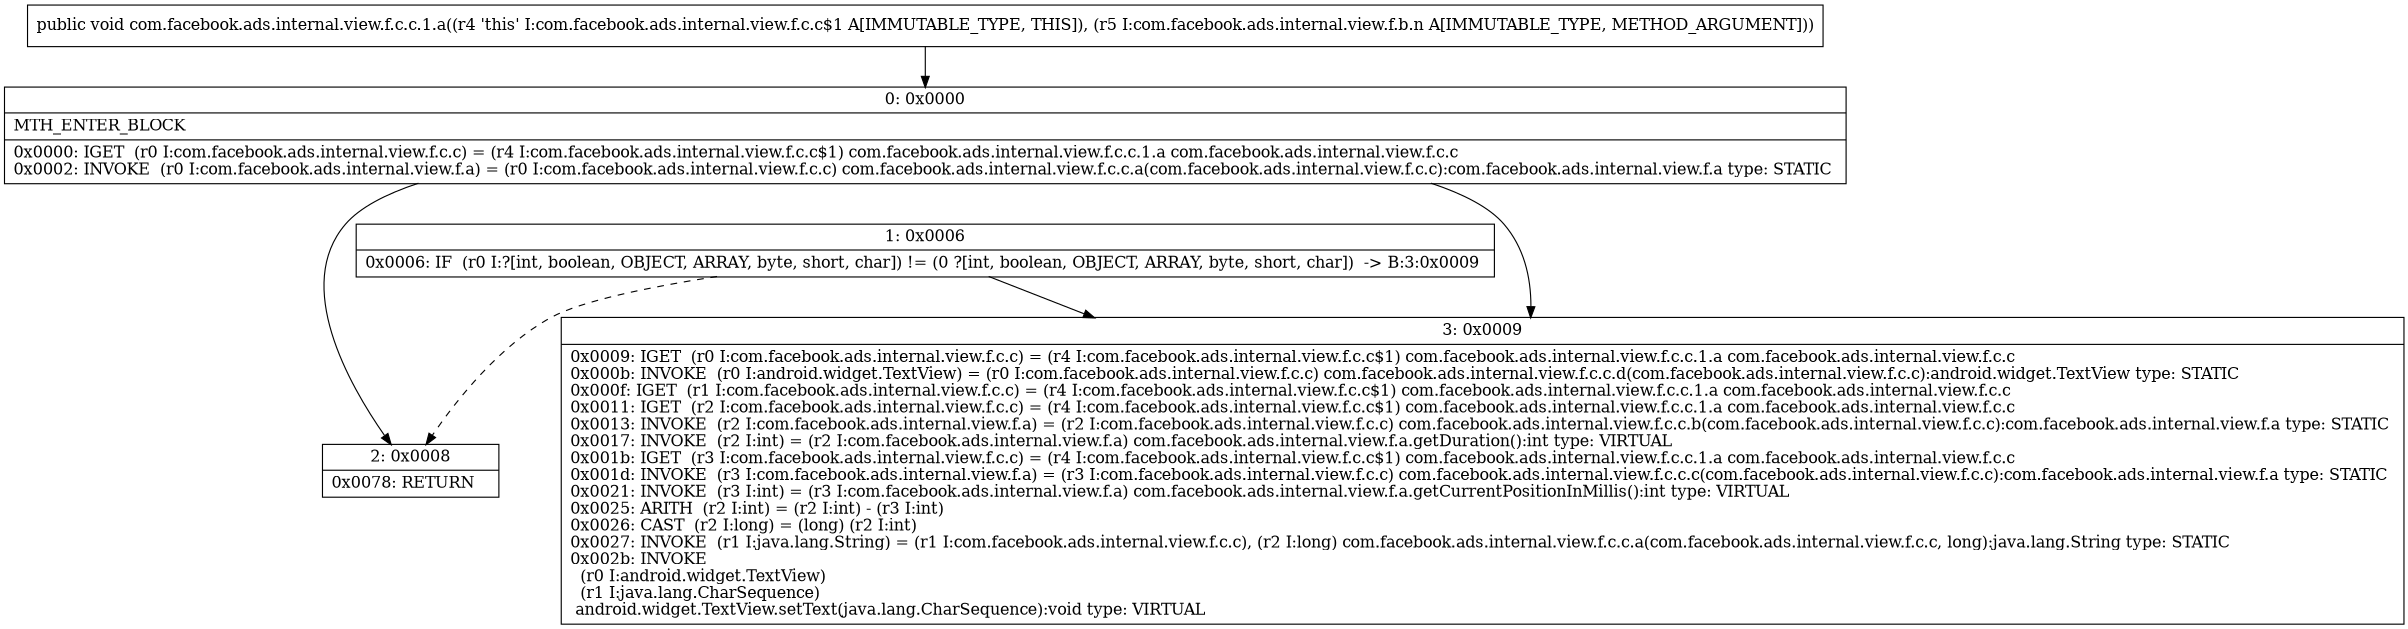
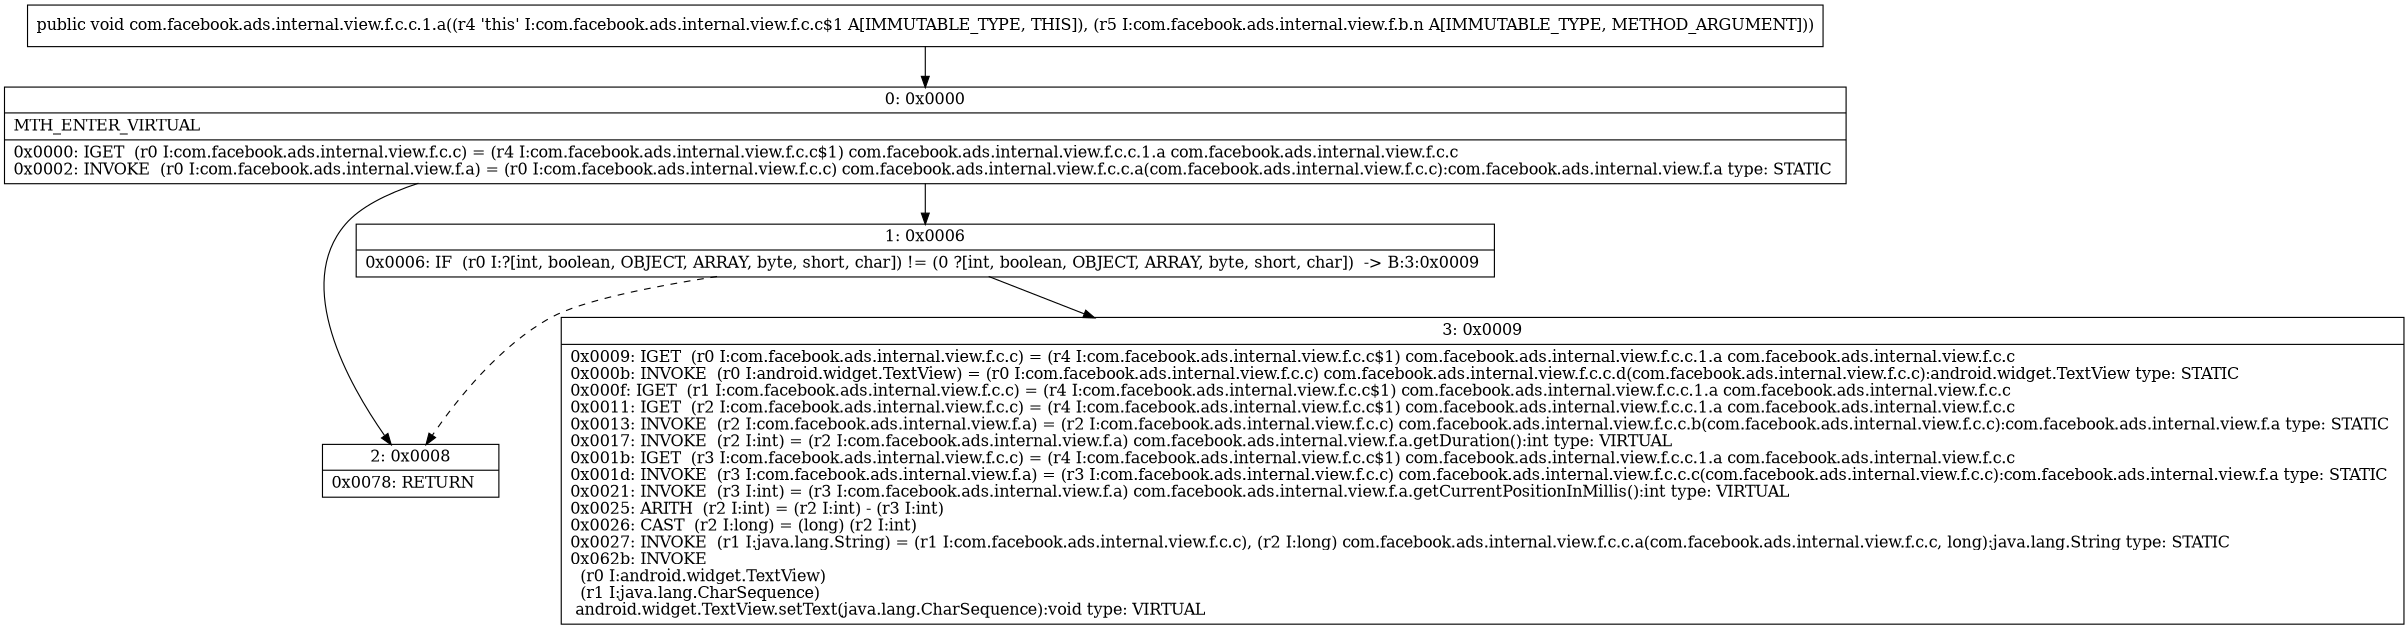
(100, 126) -> (107, 126)
(1505, 226) -> (925, 198)
(644, 560) -> (644, 560)
